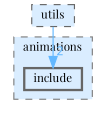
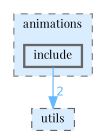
(53, 45) -> (53, 83)
